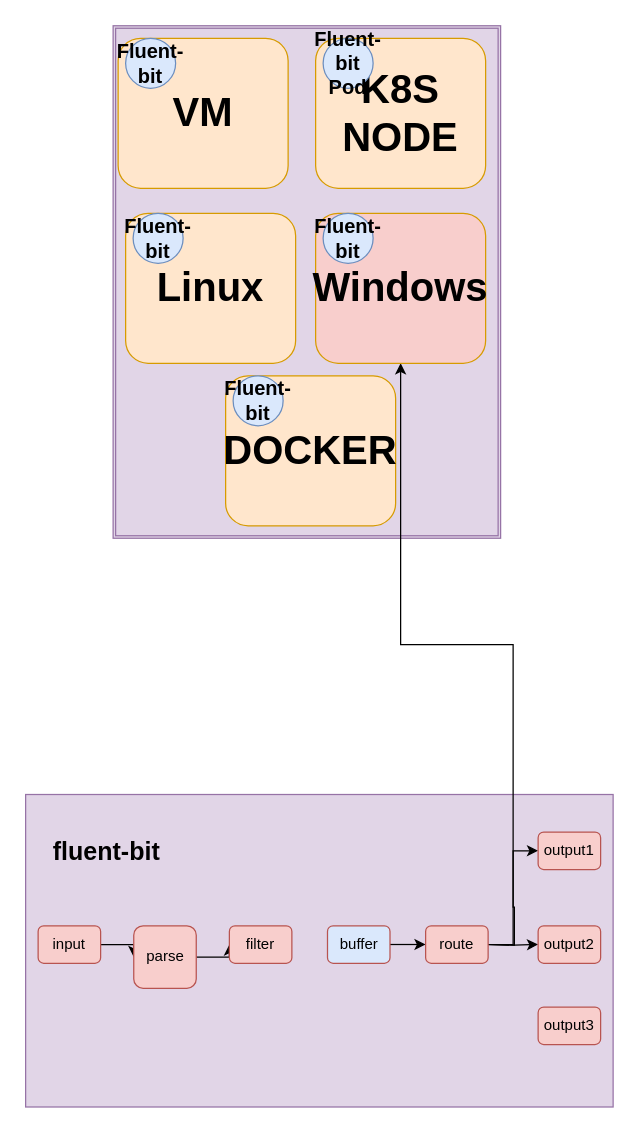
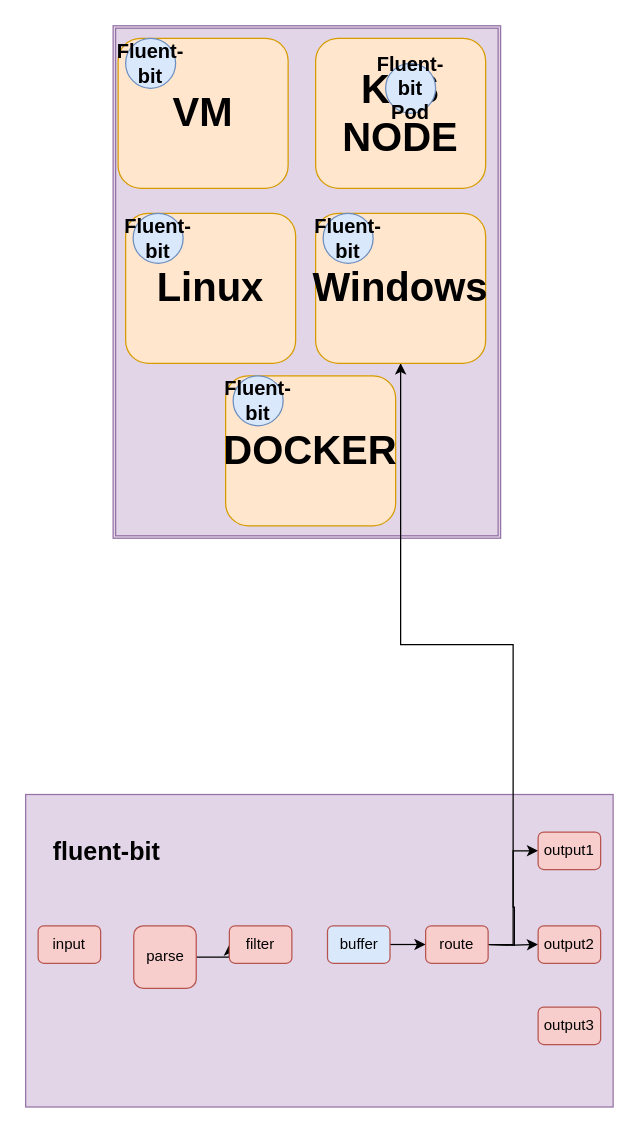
(348, 63) -> (411, 88)
(401, 288) -> (401, 288)
(119, 944) -> none
